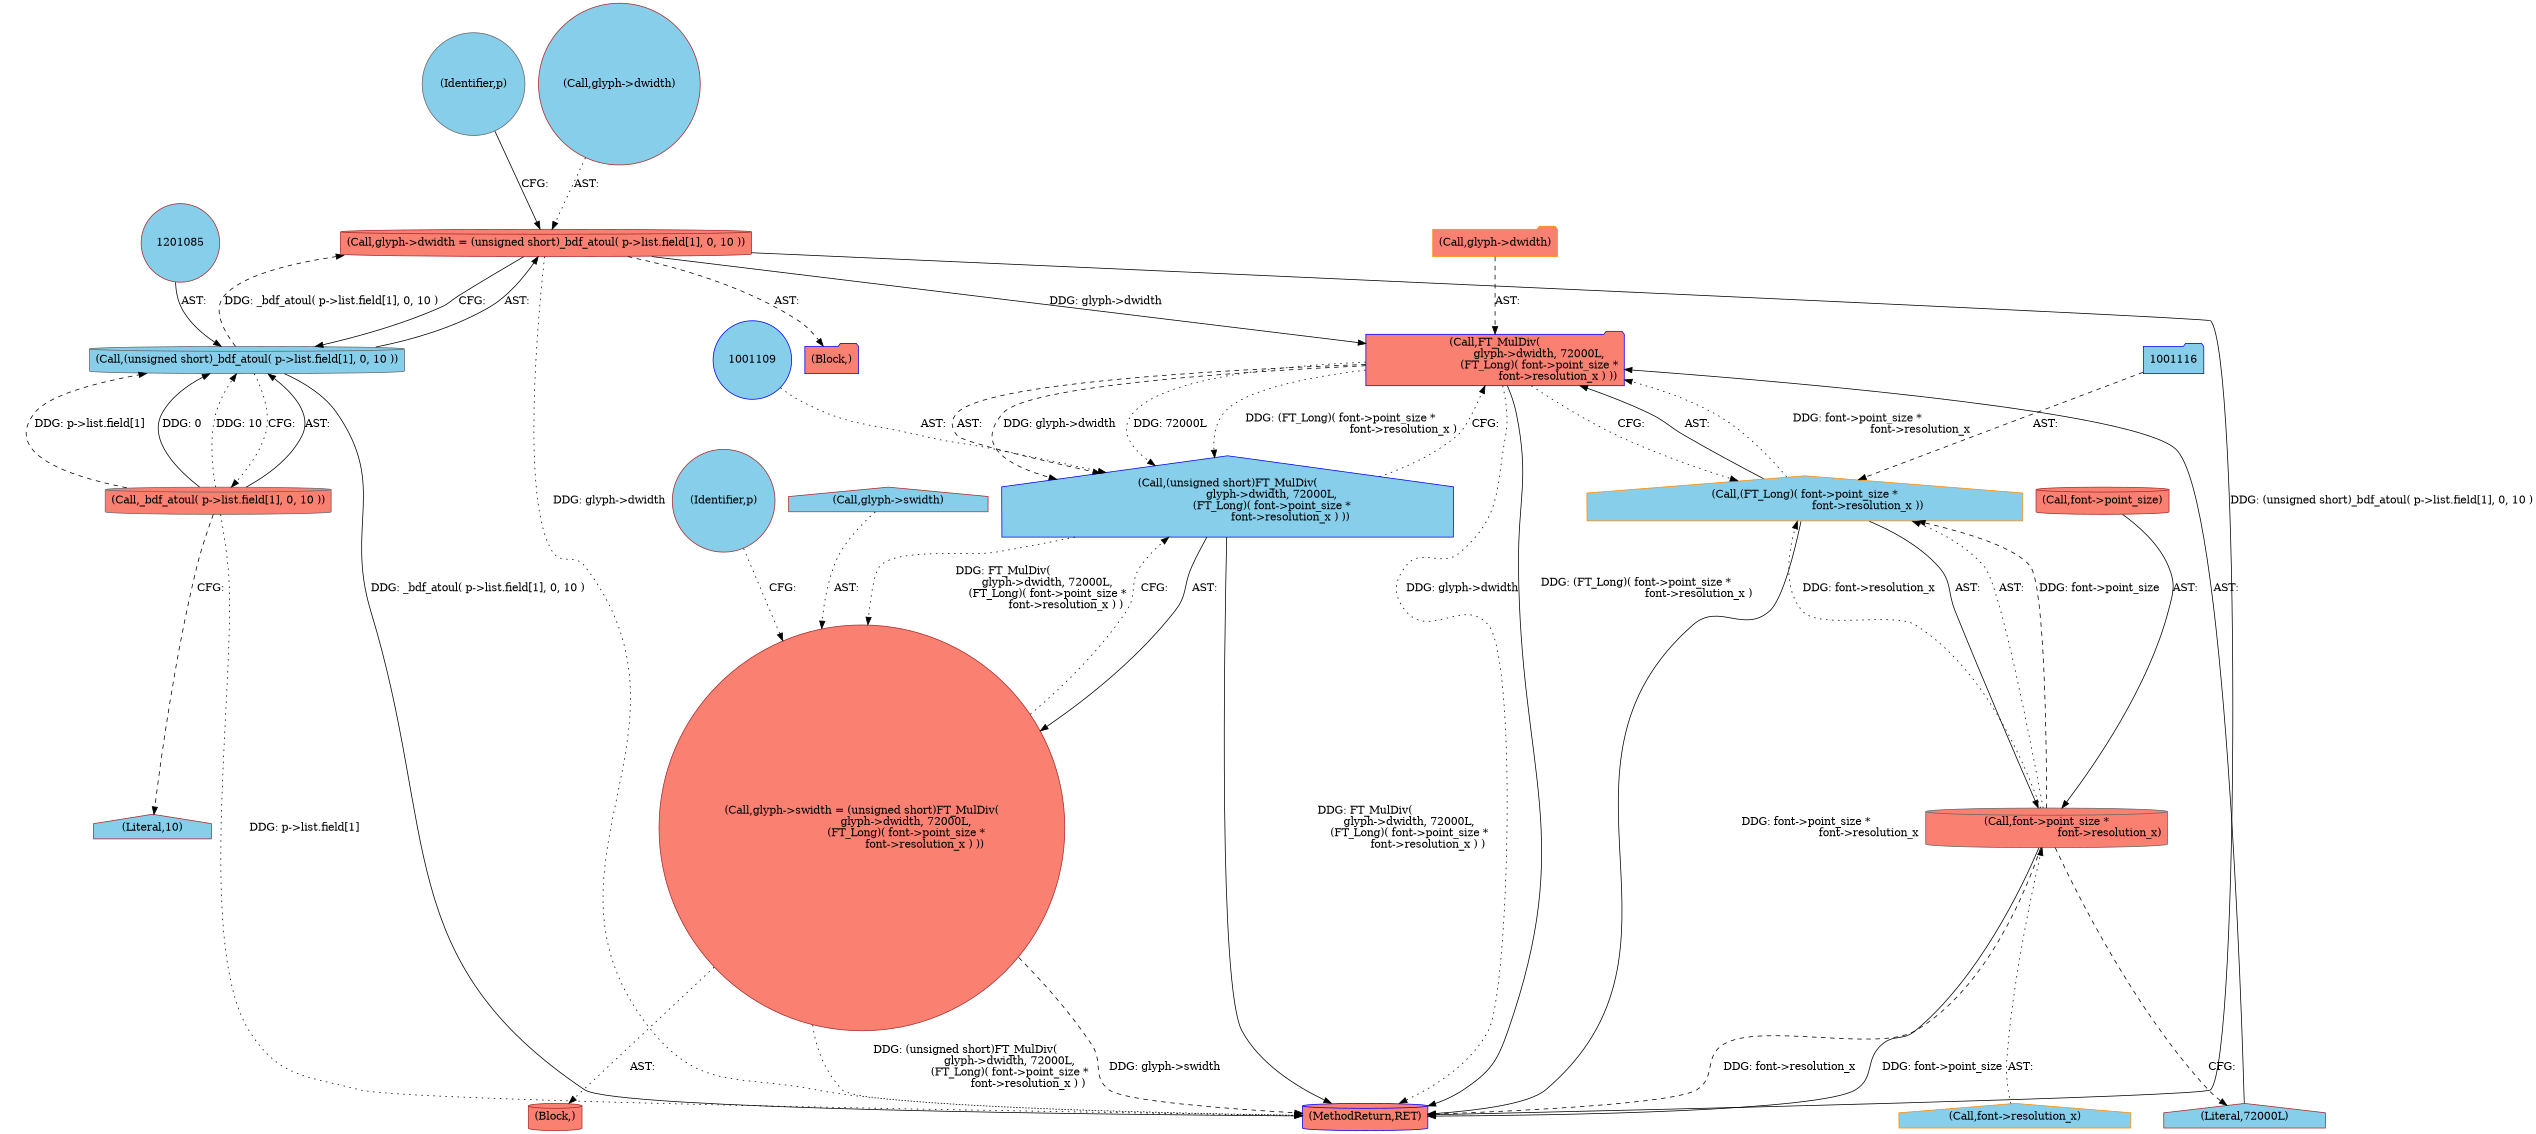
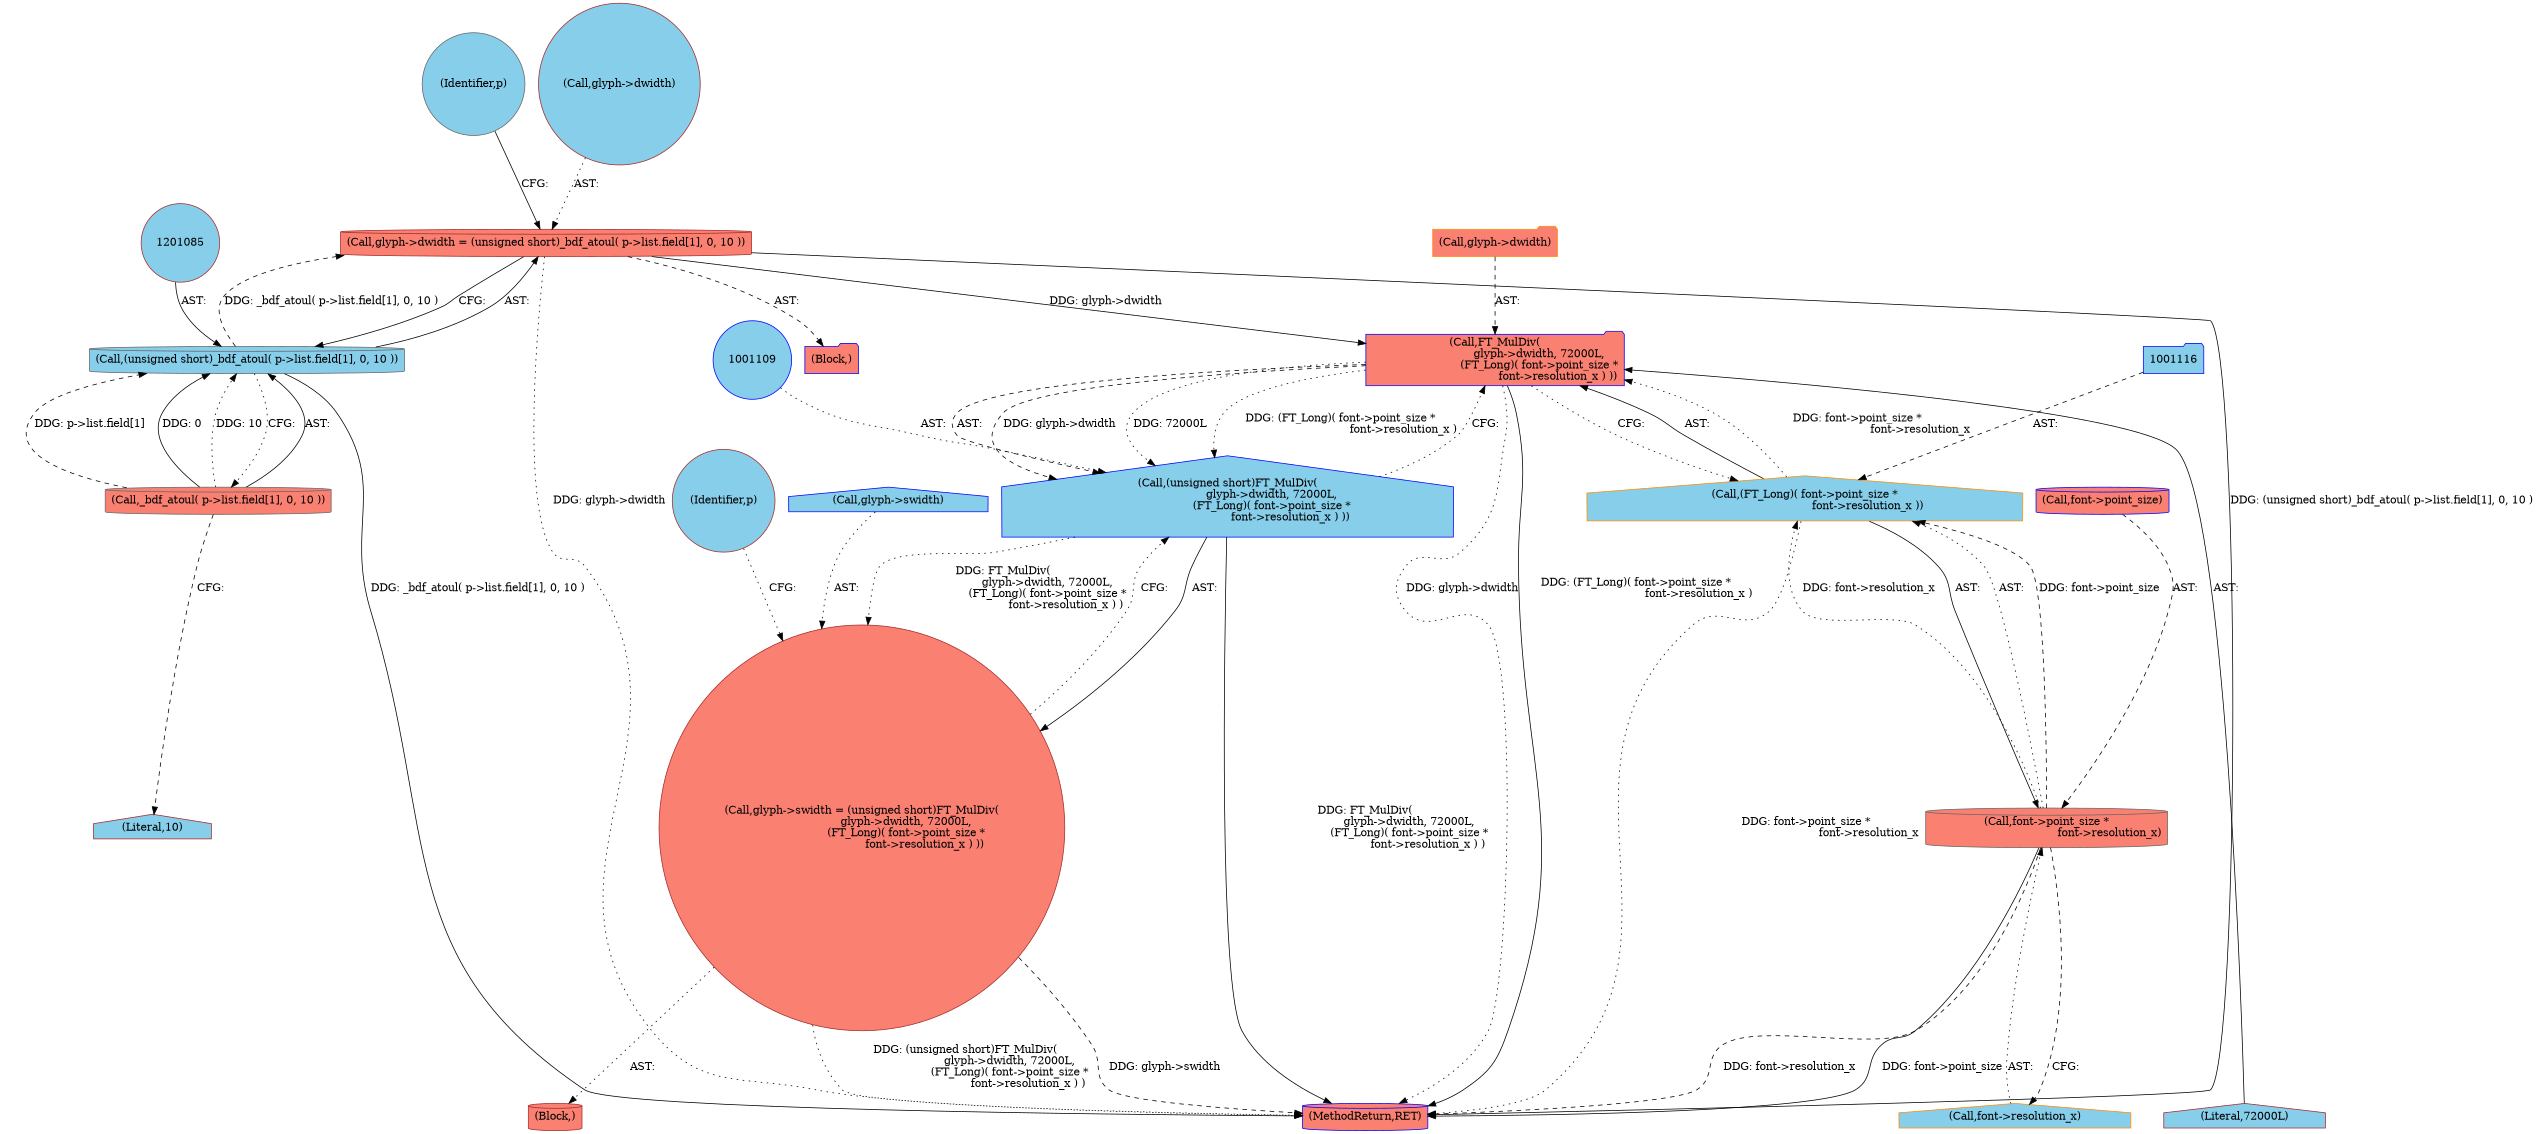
(888, 501) -> (888, 501)
(2103, 501) -> (2103, 501)
(2152, 659) -> (2152, 659)
(1619, 826) -> (1619, 826)
(2128, 981) -> (2061, 975)
(501, 1099) -> none
